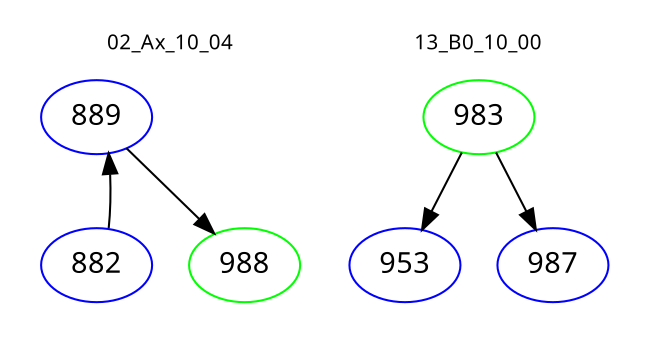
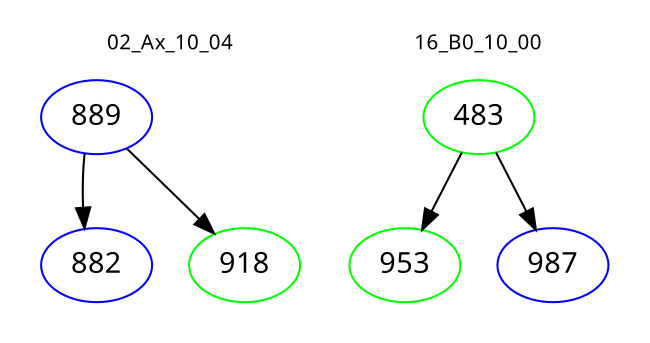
(479, 44) -> (479, 44)
(479, 117) -> (479, 117)
(110, 201) -> (83, 181)
(245, 265) -> (245, 265)
(405, 265) -> (405, 265)
